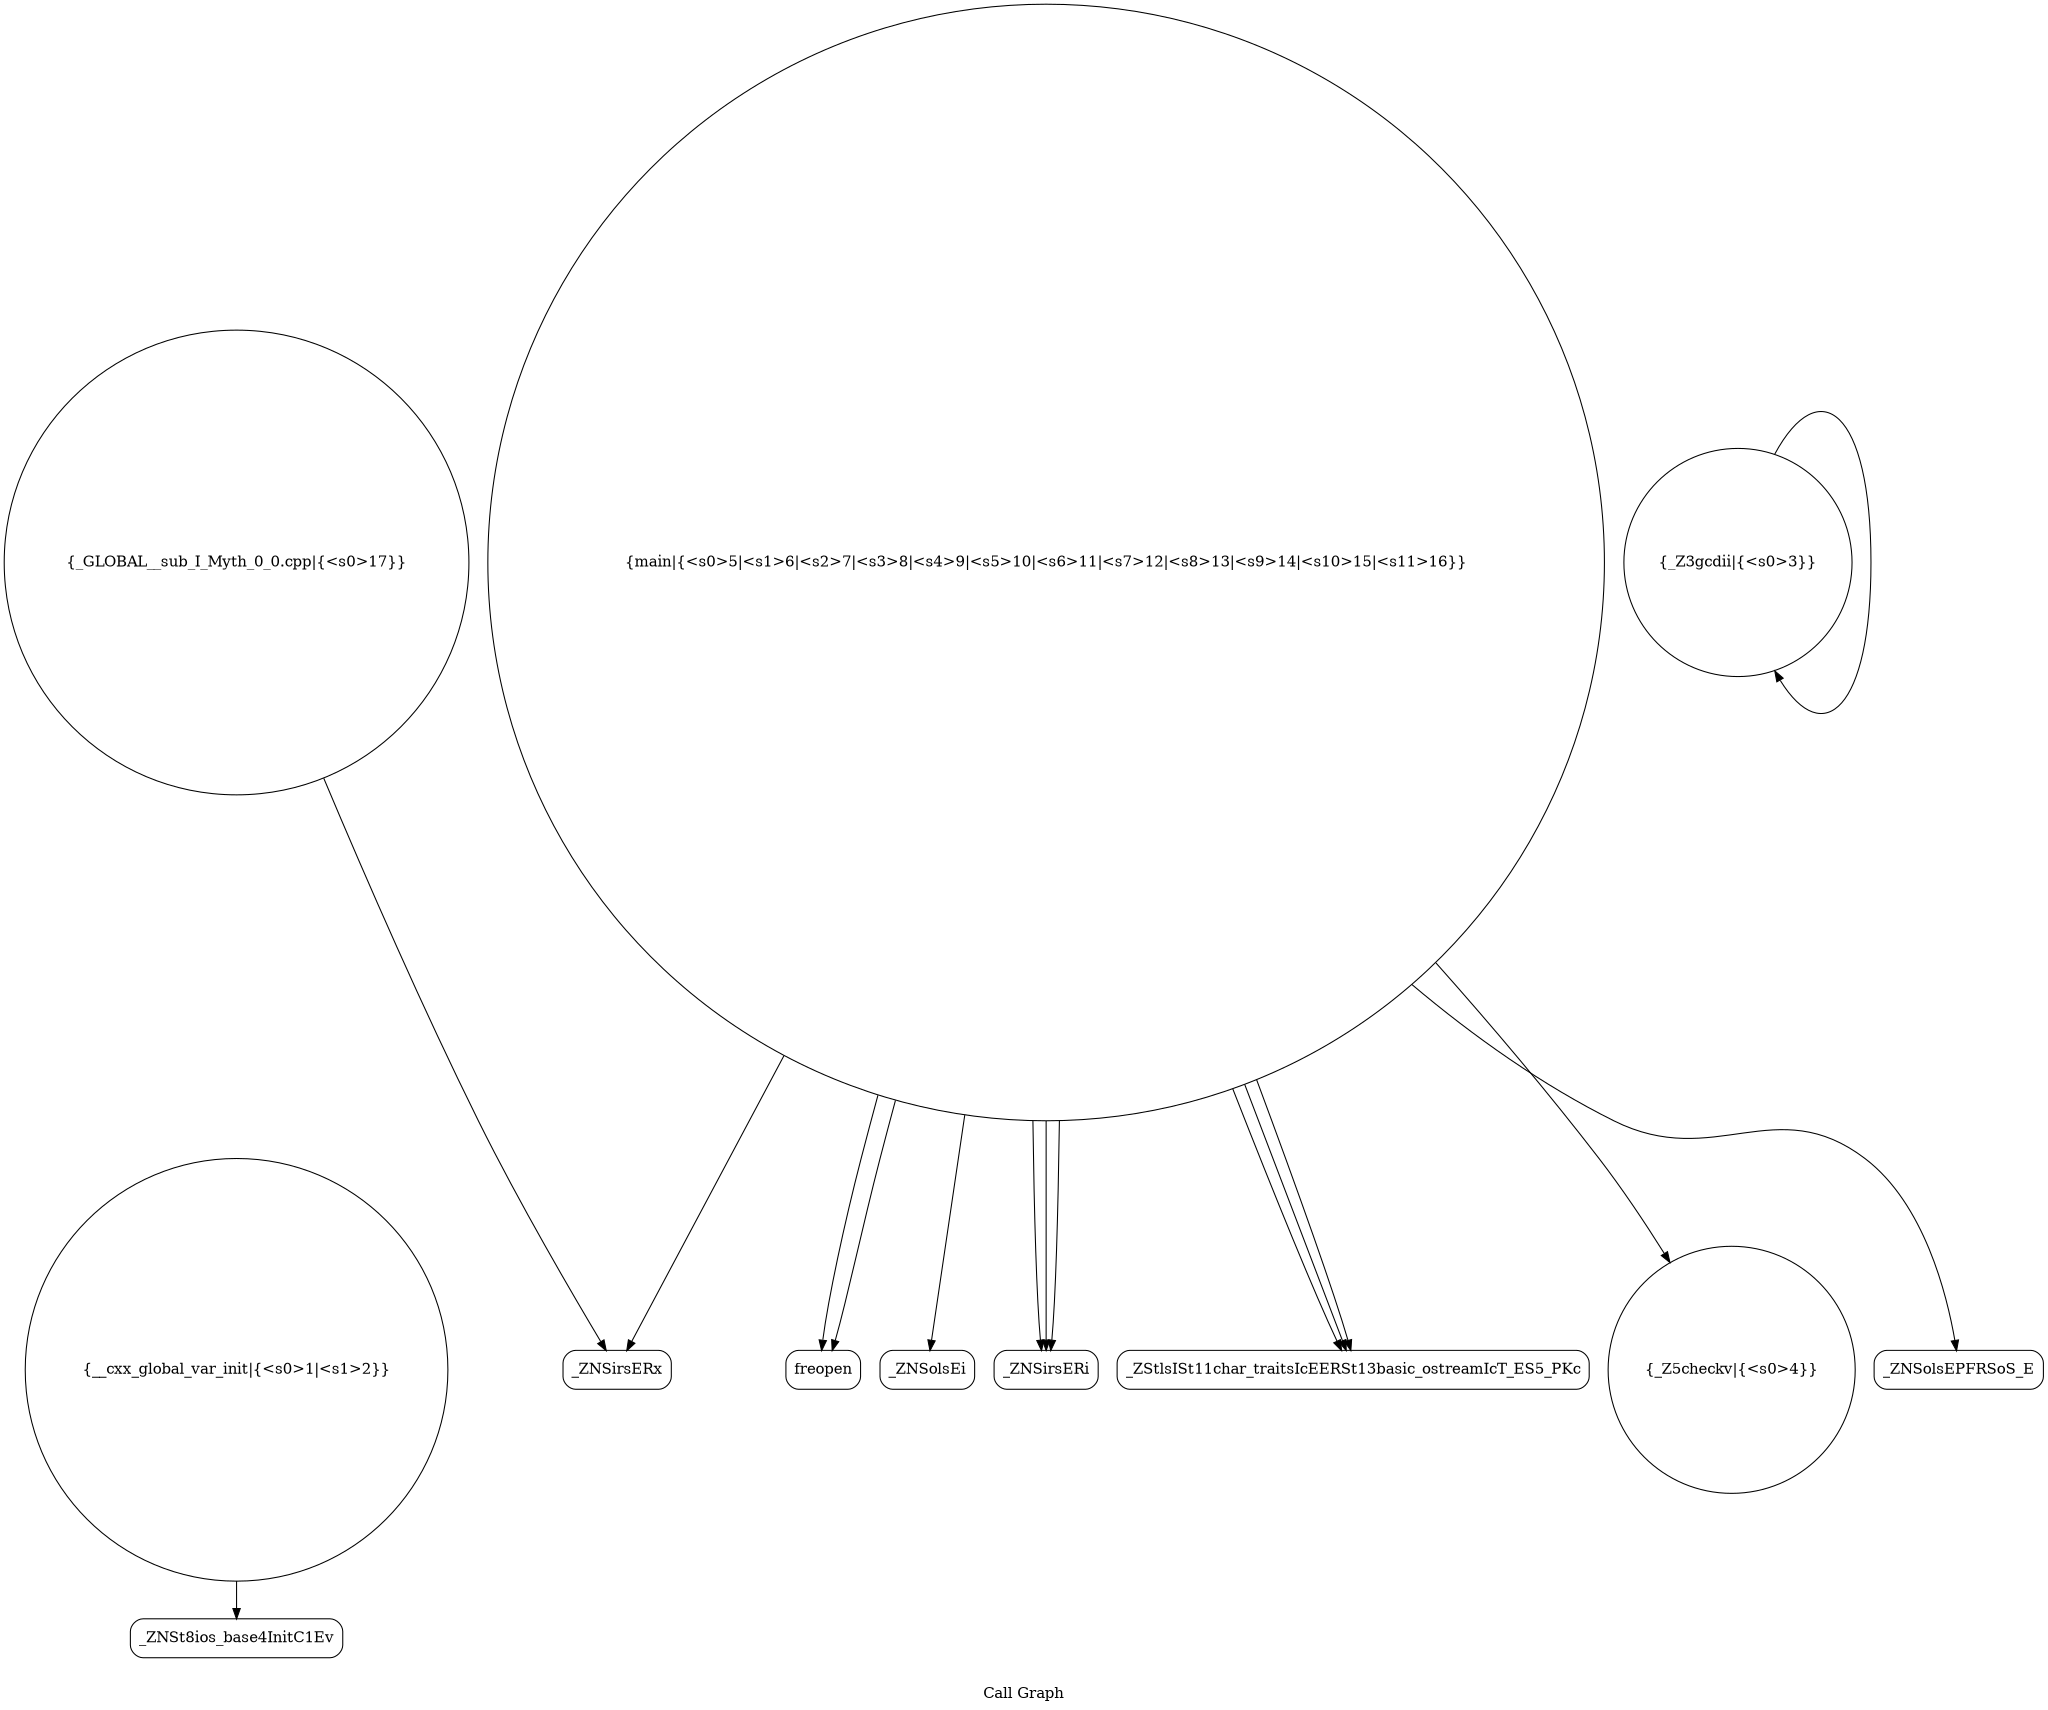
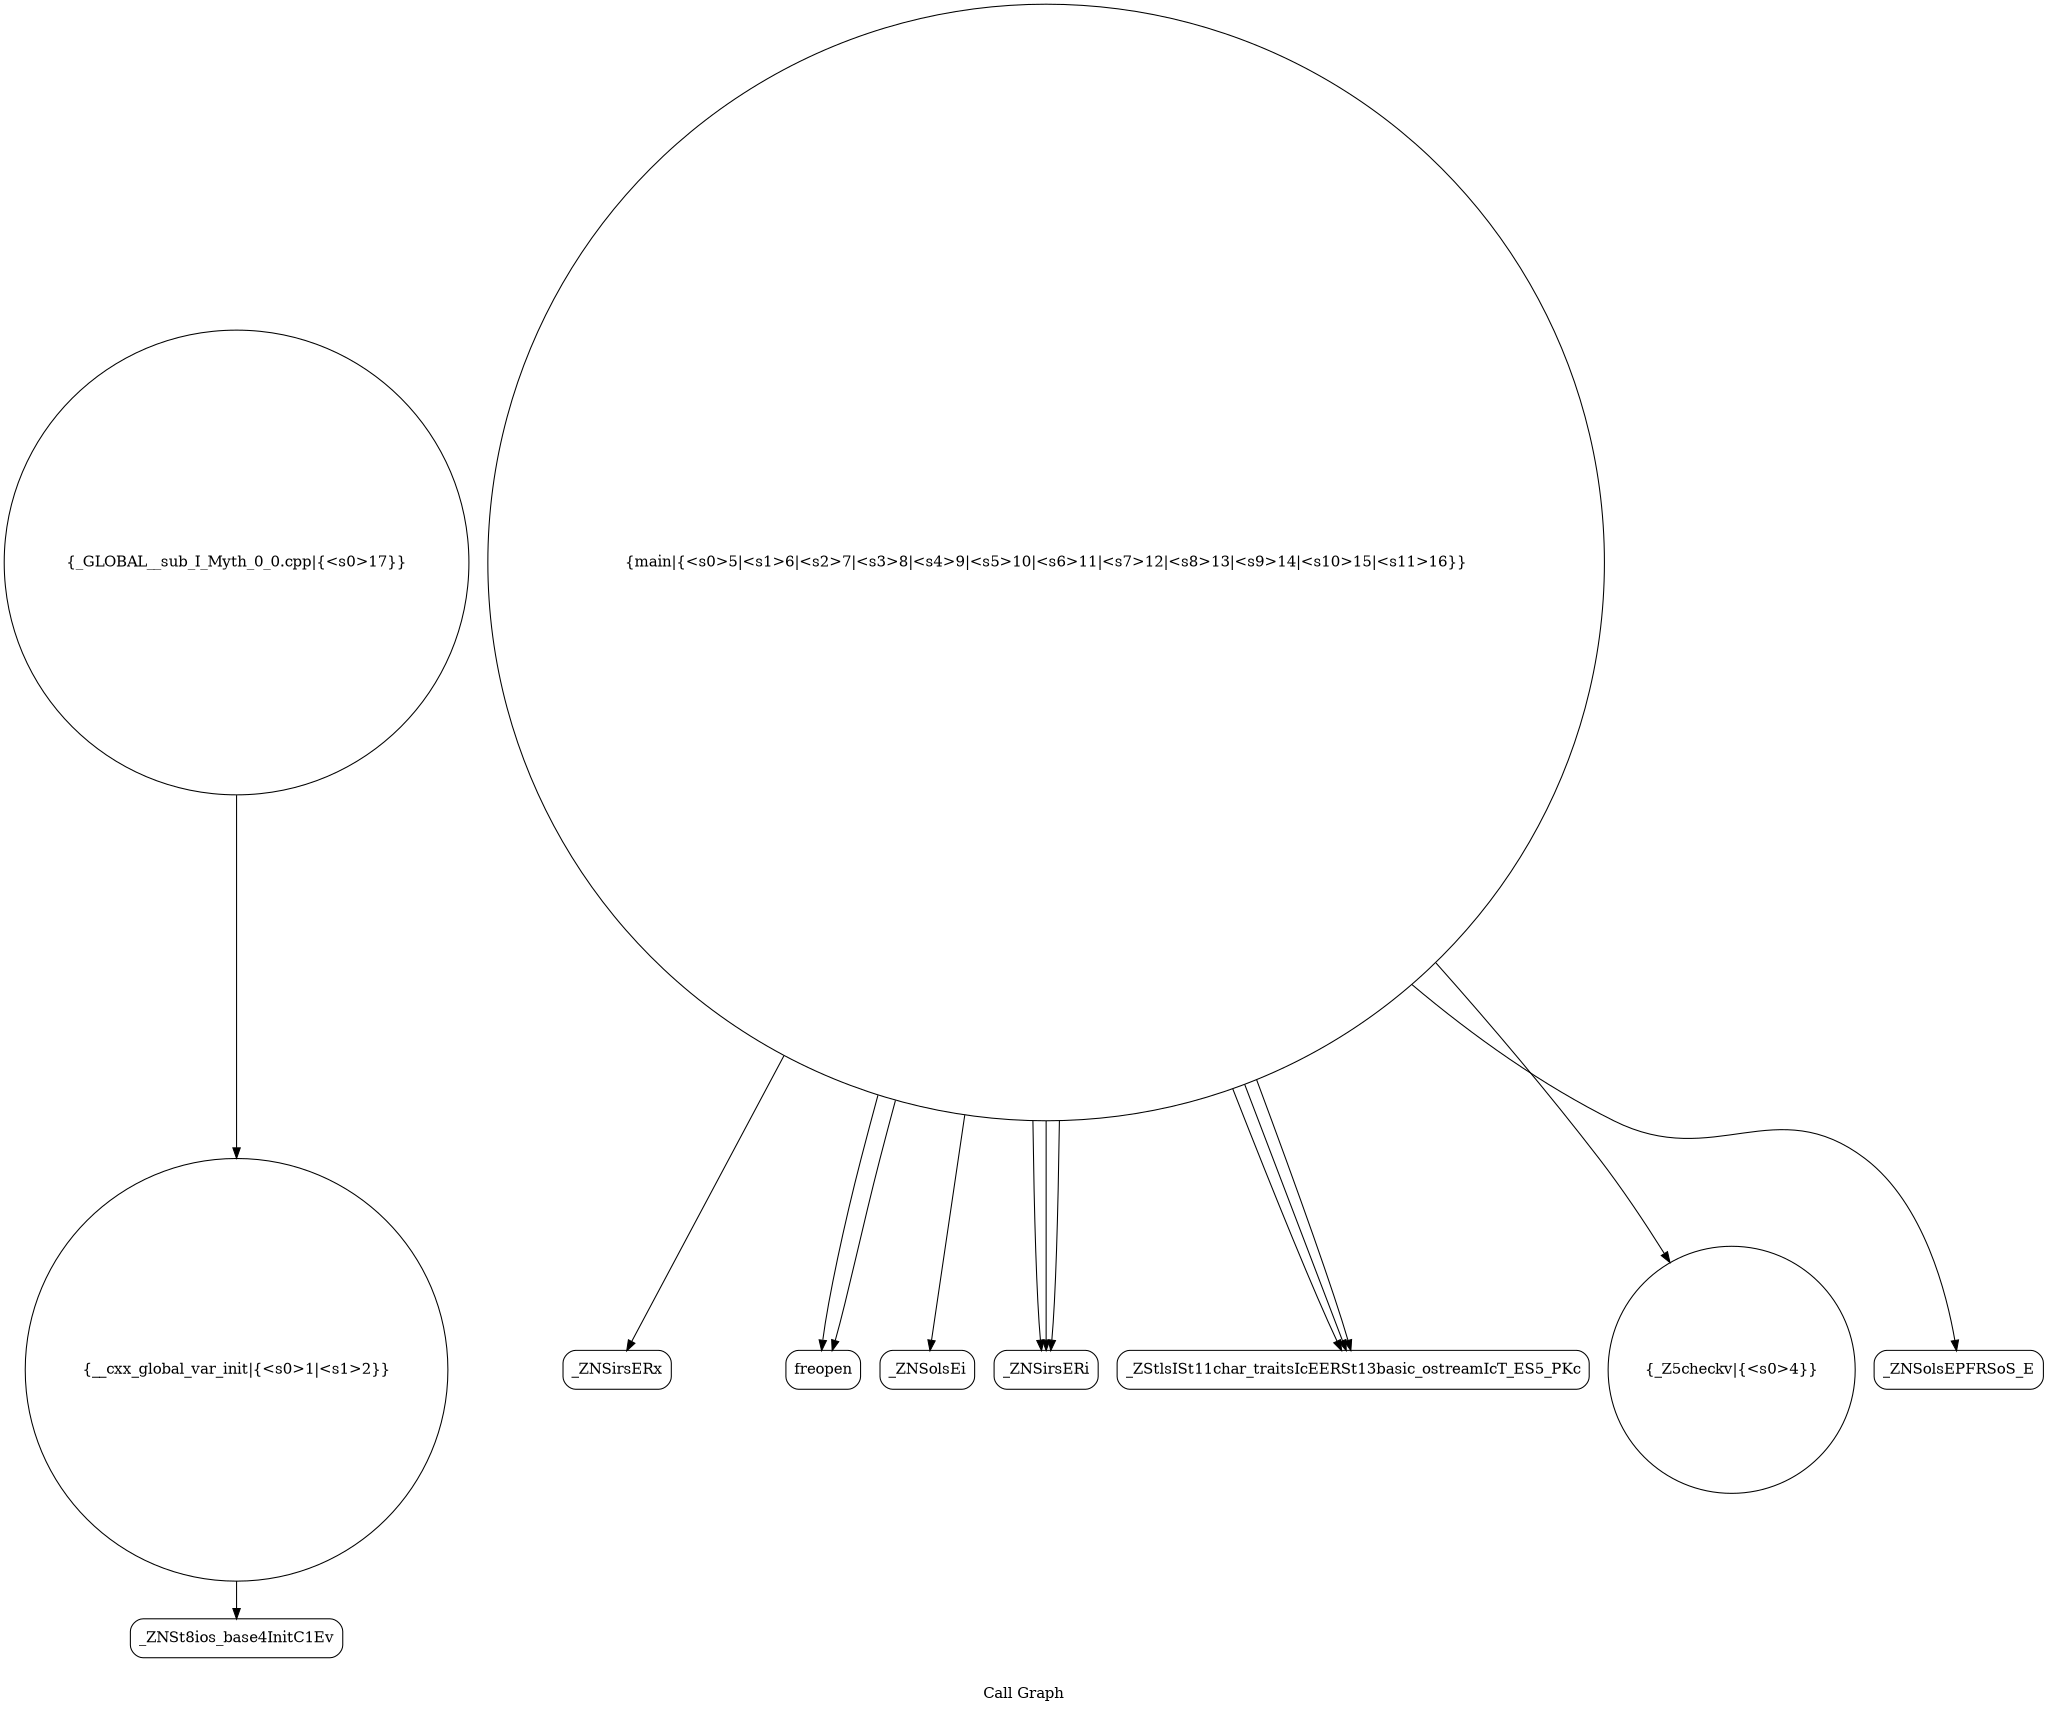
(1738, 562) -> none
(451, 1065) -> (237, 971)
